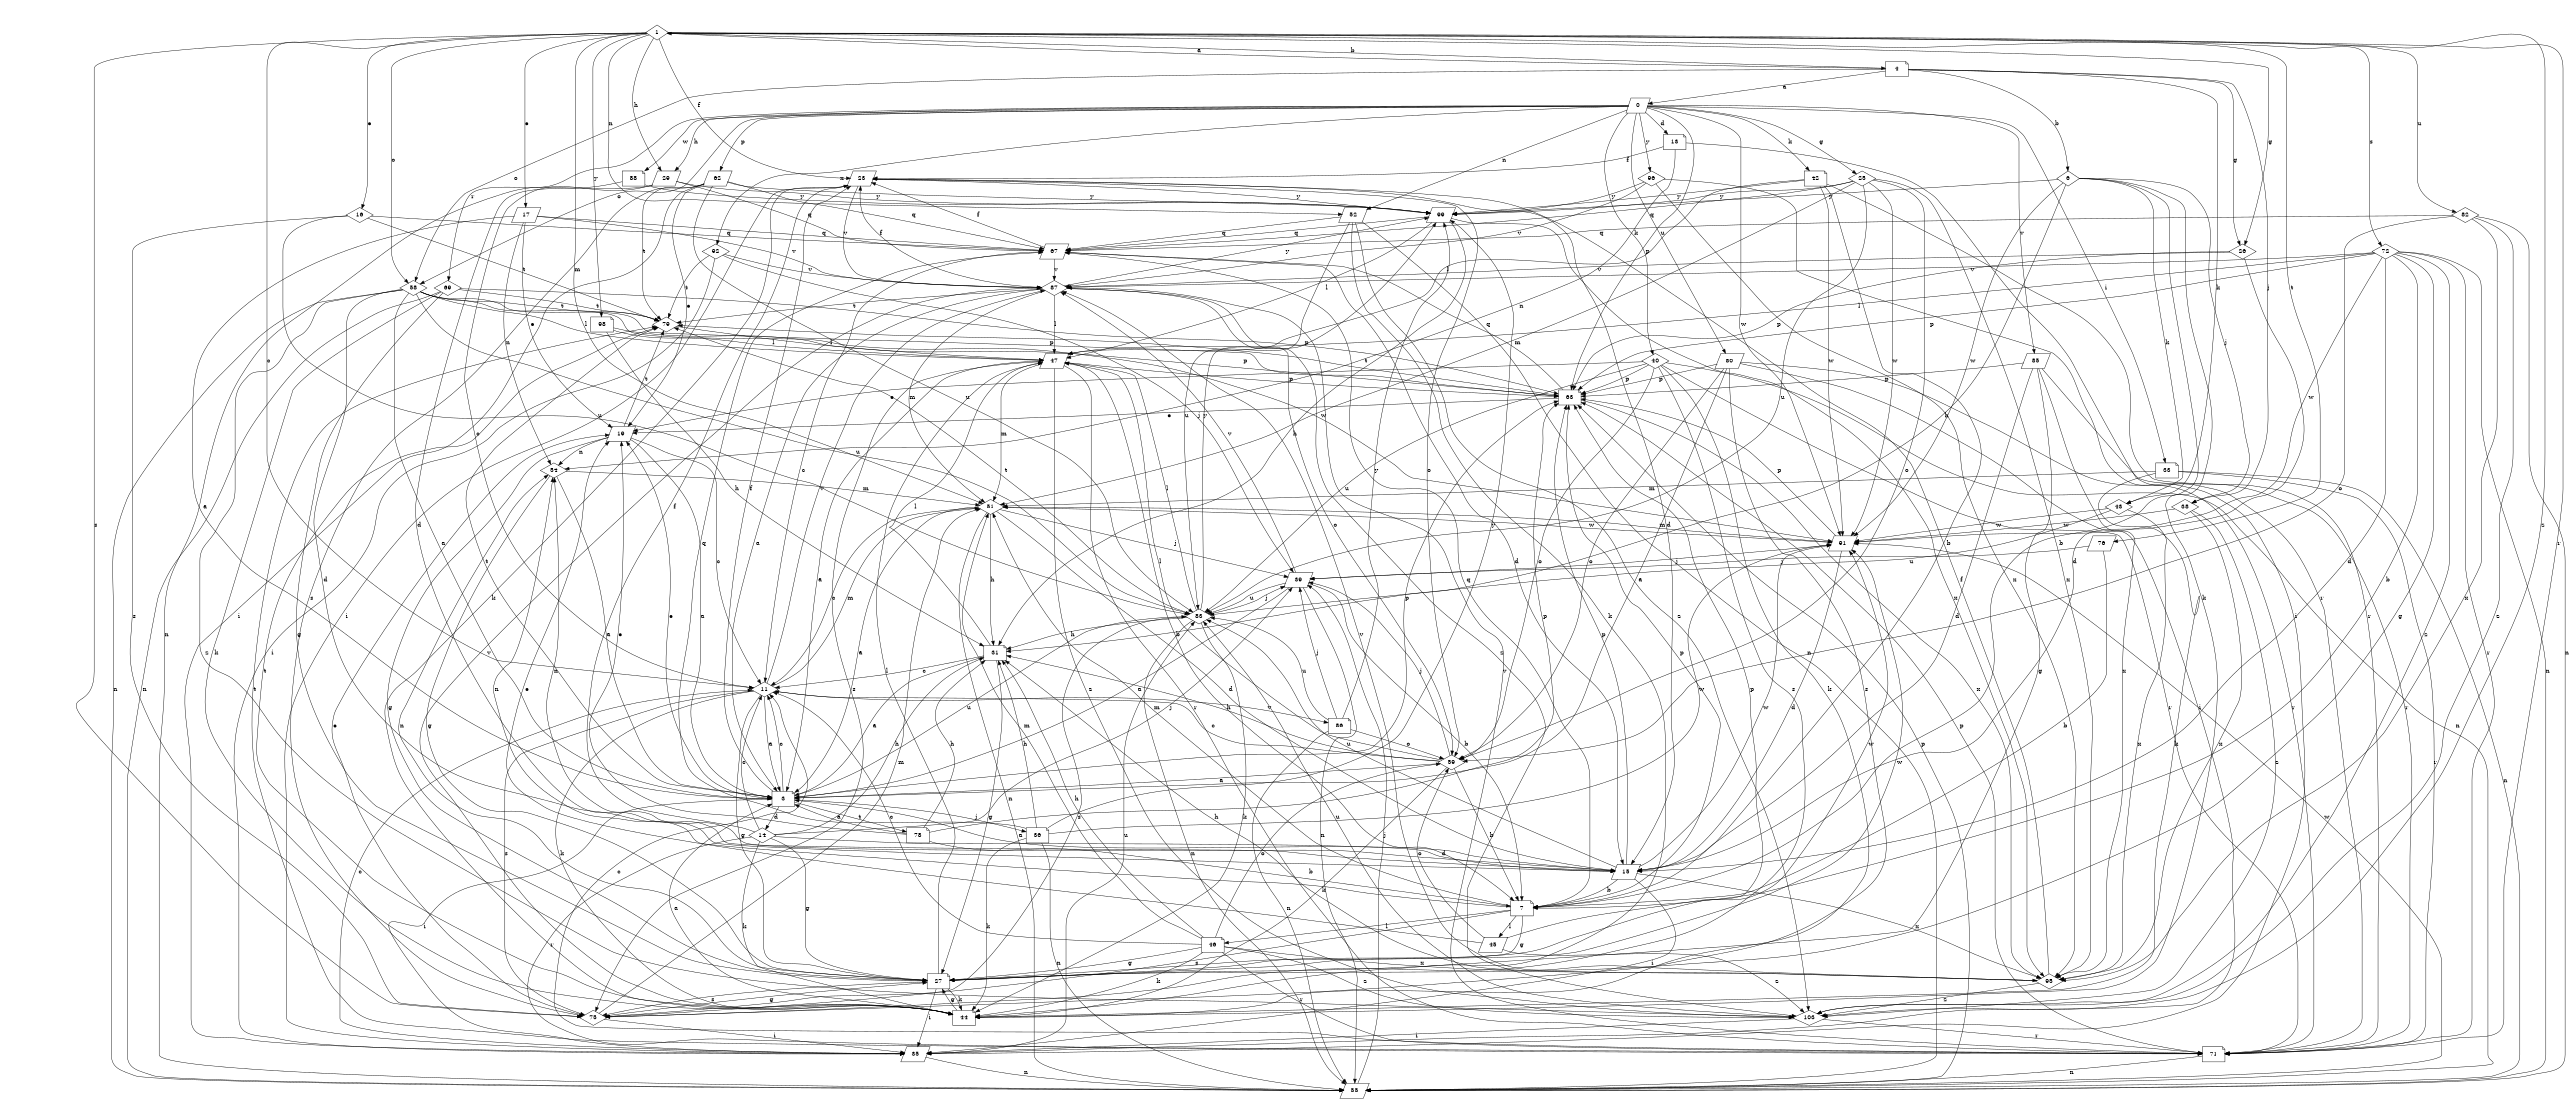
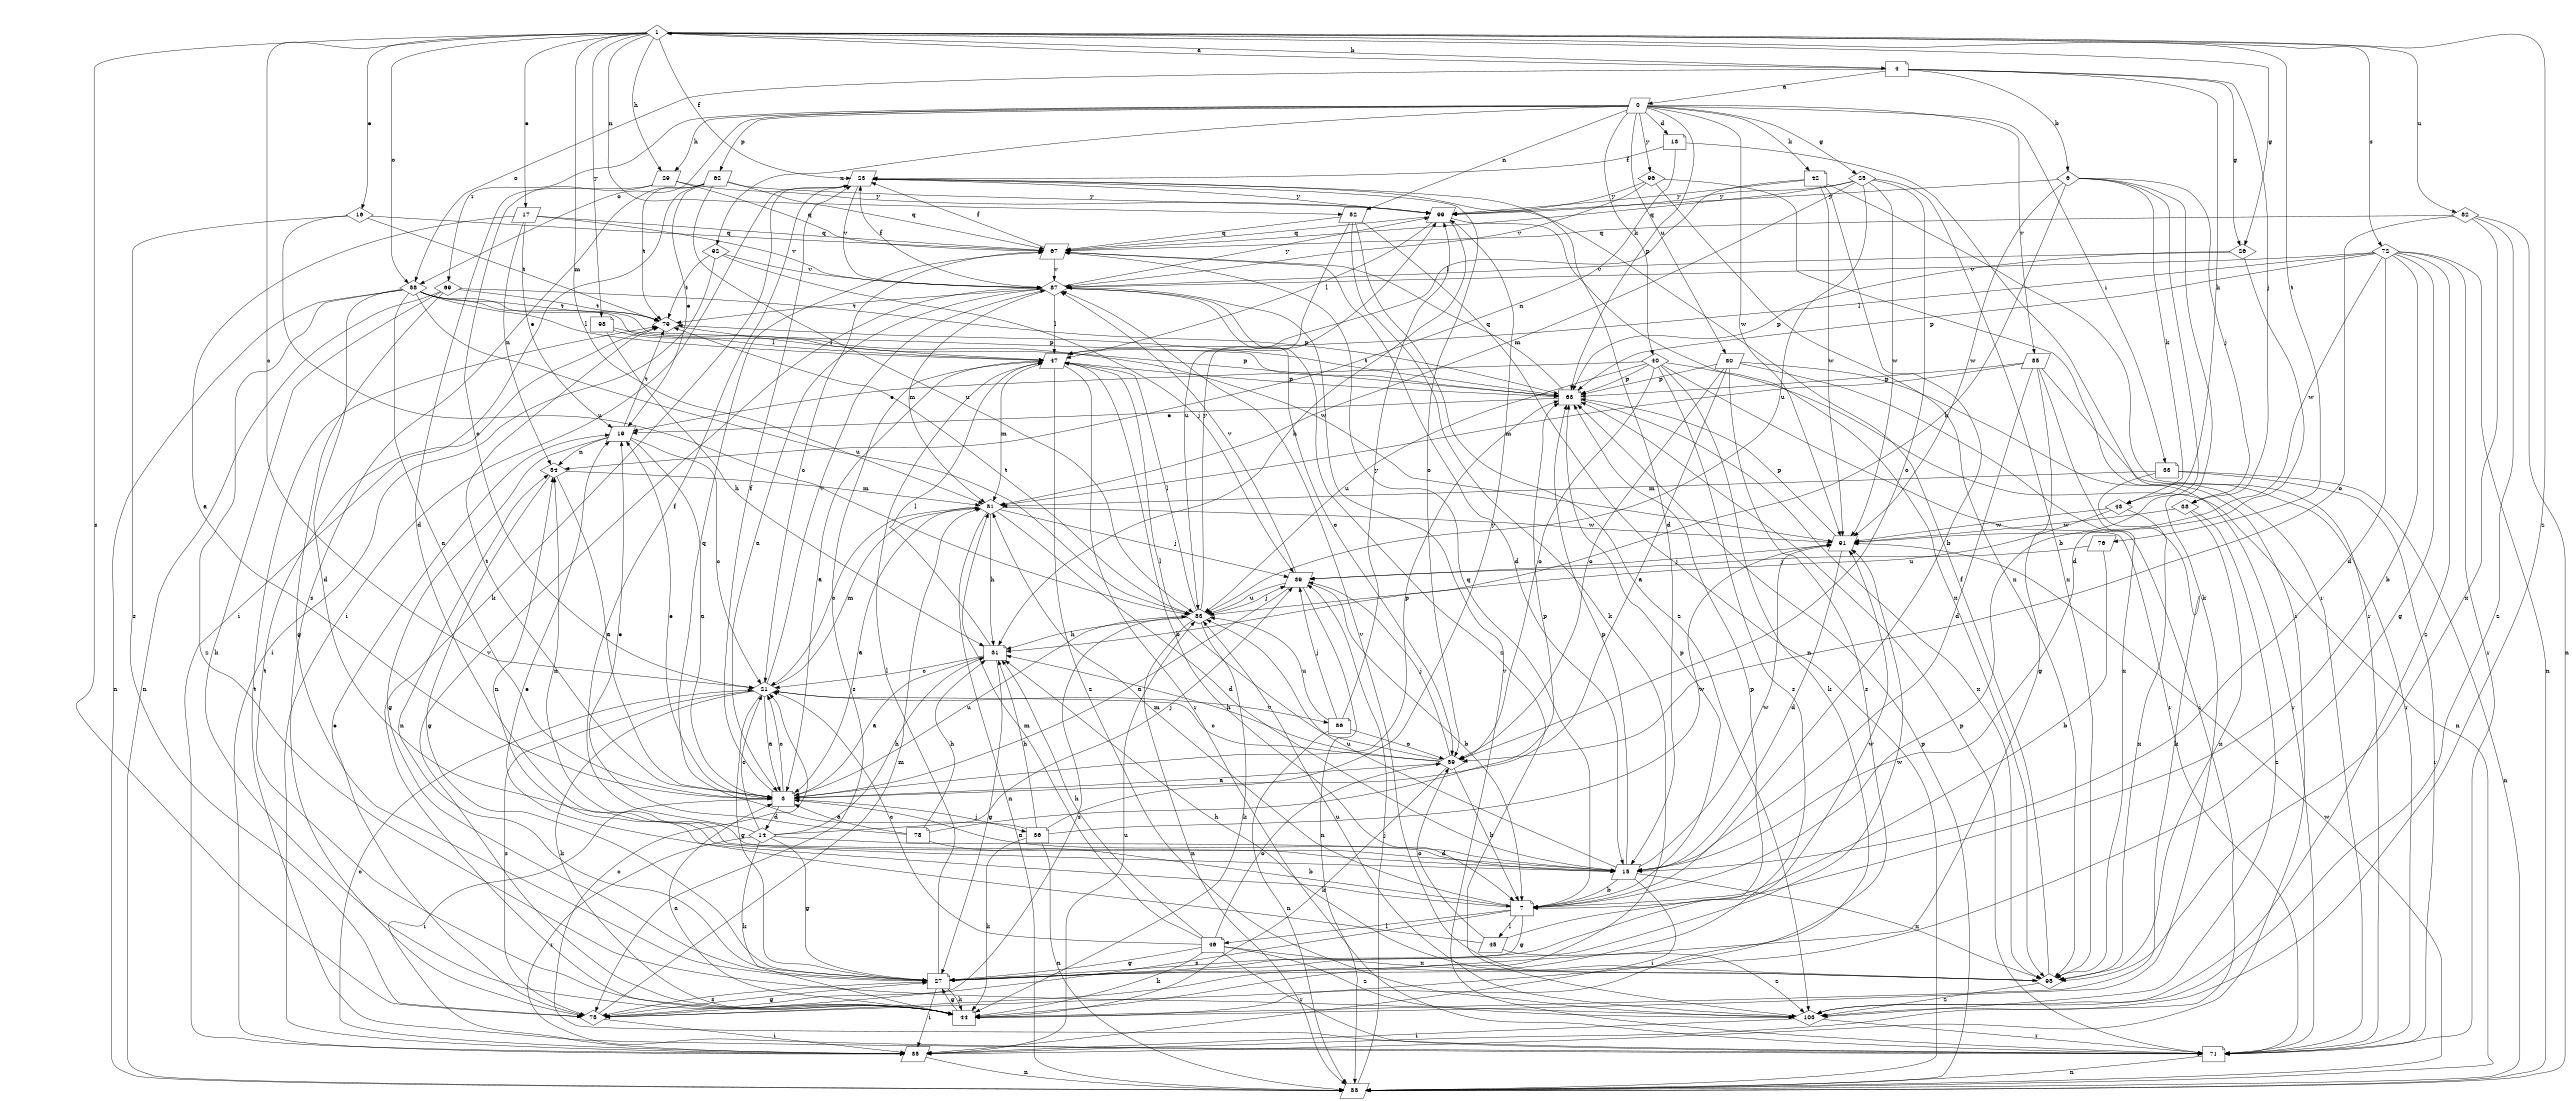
(2479, 48) -> none
(634, 179) -> none
(1420, 514) -> (1539, 421)
(764, 689) -> (764, 689)
(849, 817) -> none
